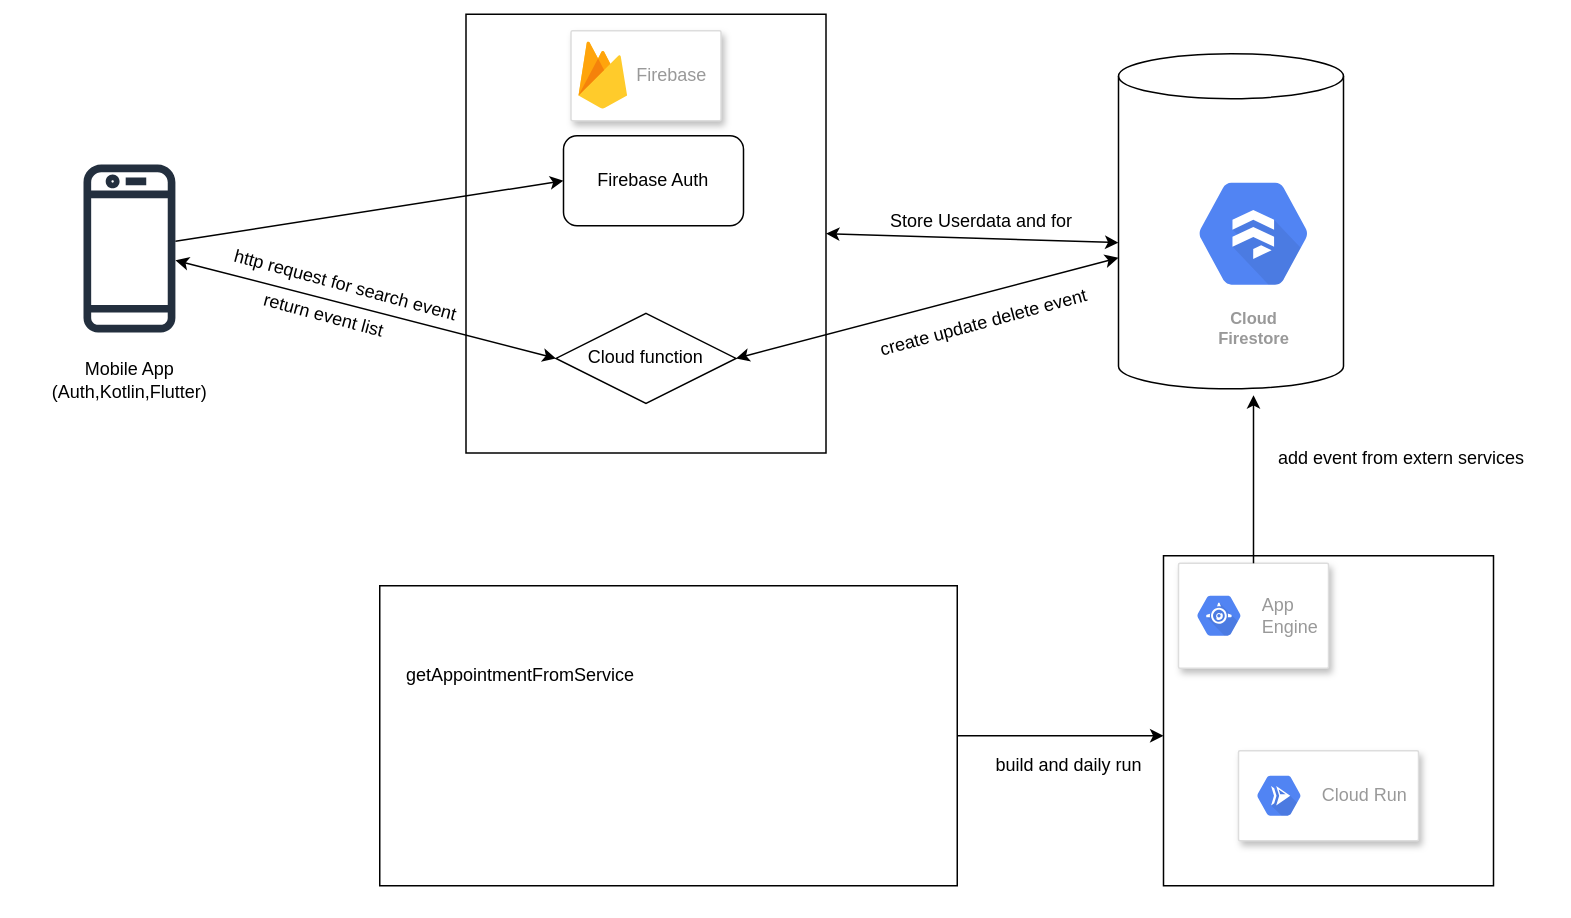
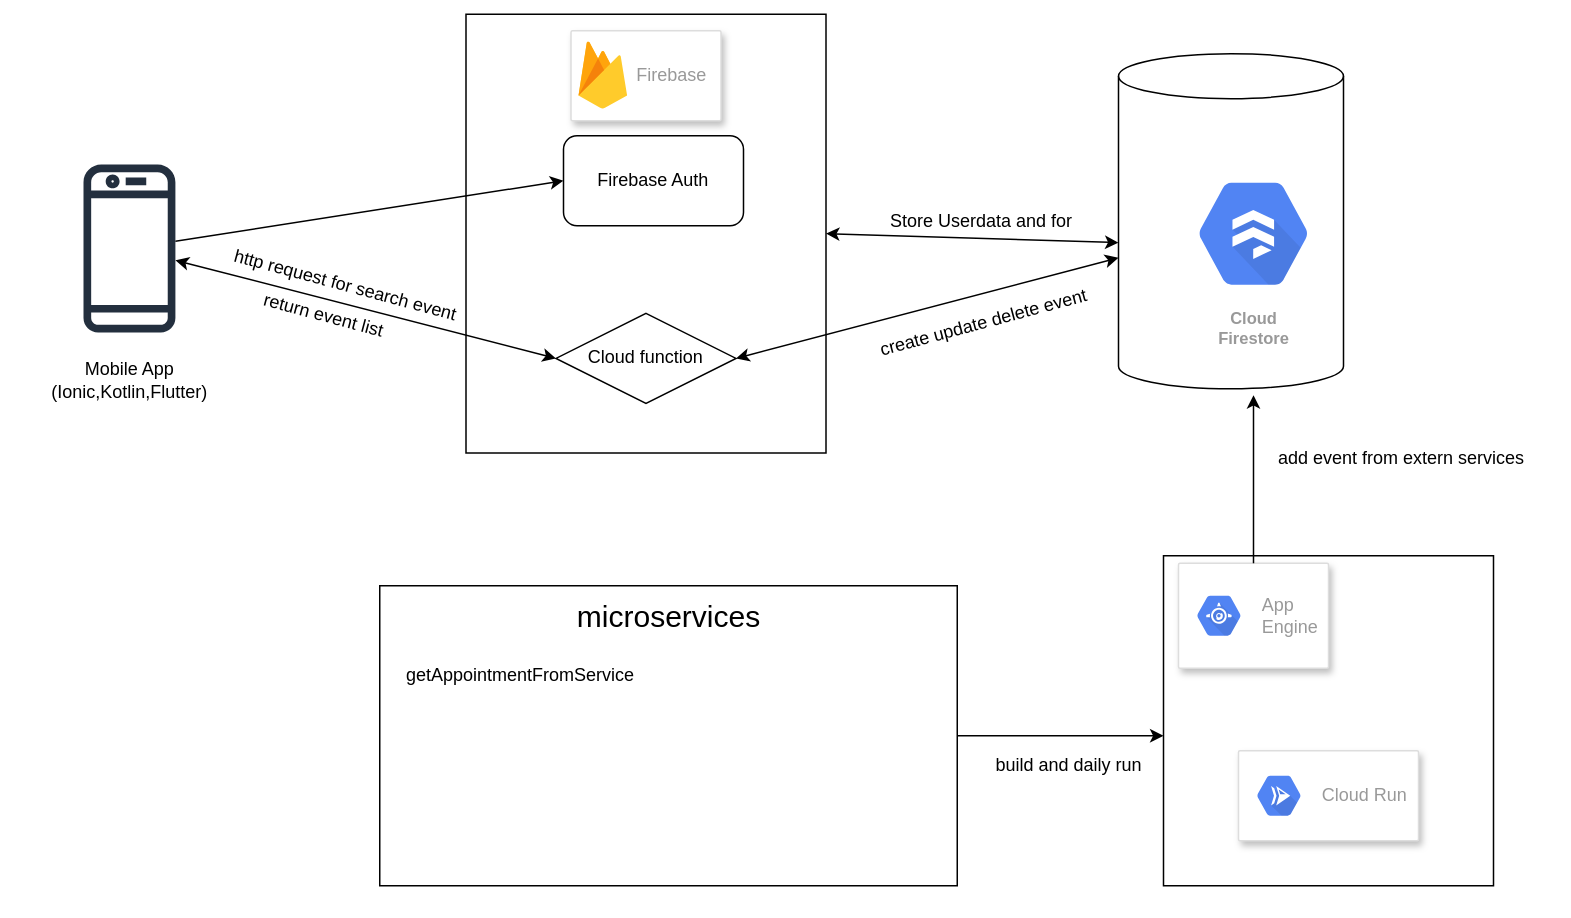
(130, 380) -> (130, 380)
none -> (668, 616)
